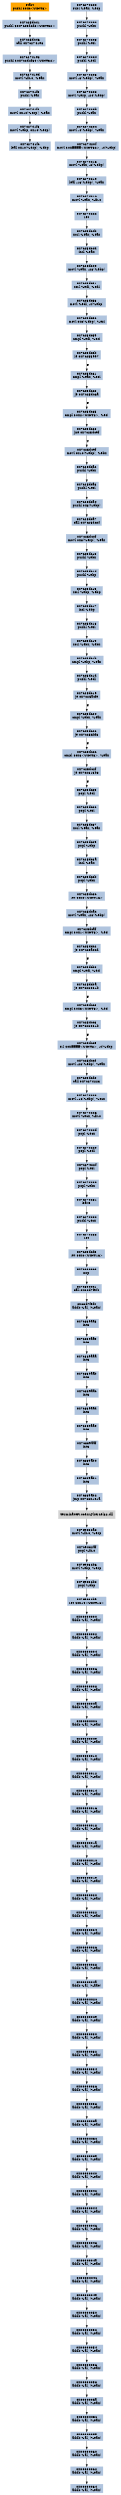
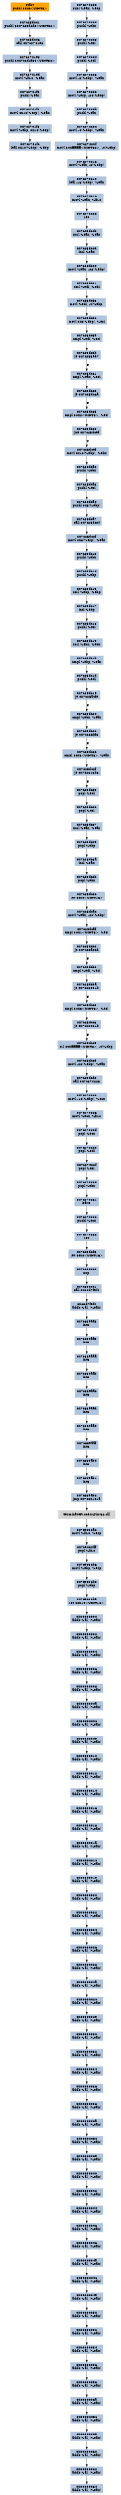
(87, 1515) -> (87, 1515)
(87, 1984) -> (87, 1984)
